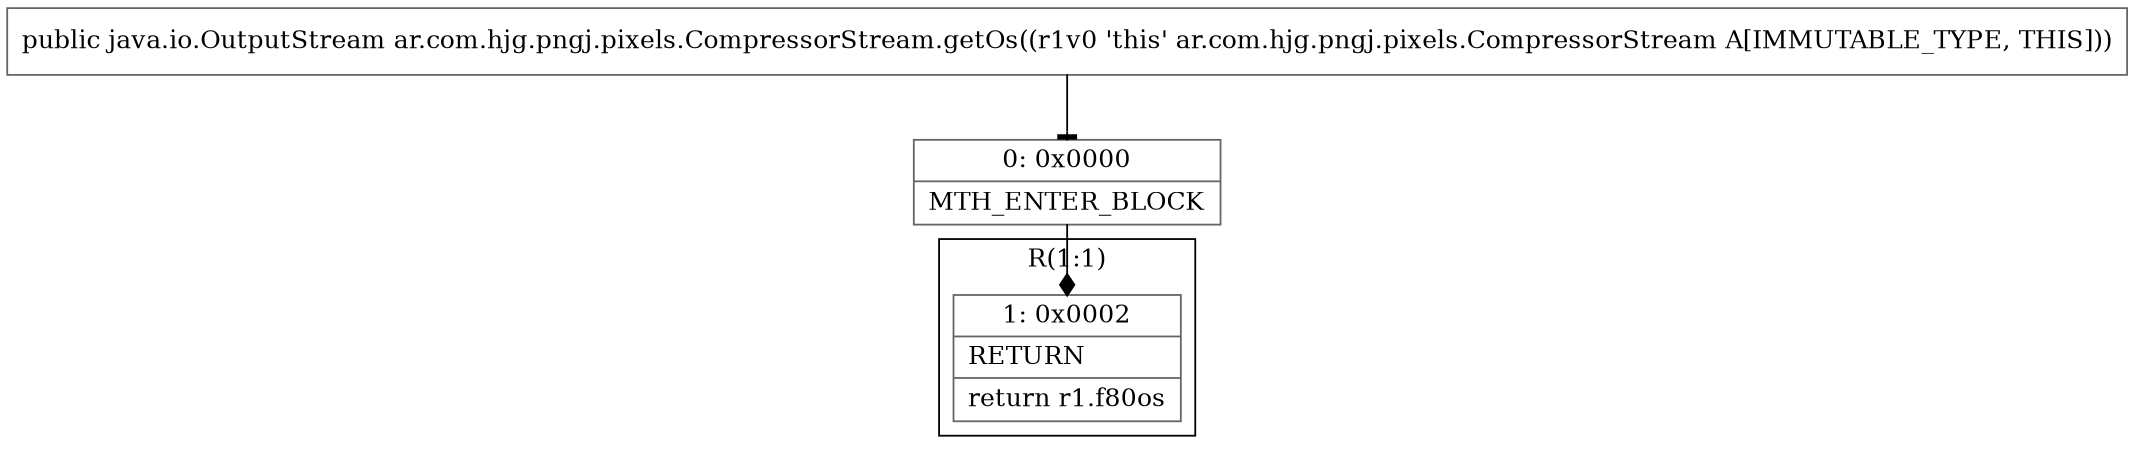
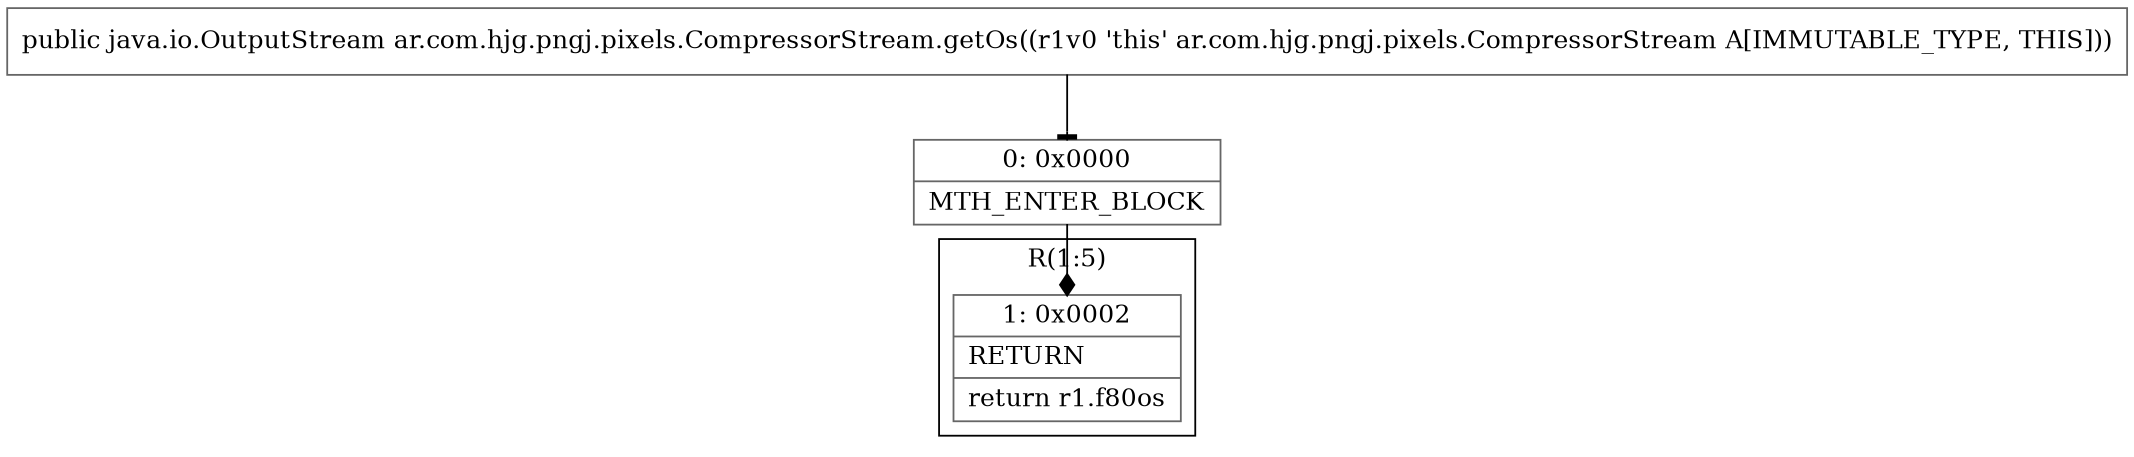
(1067, 260) -> (1067, 260)
